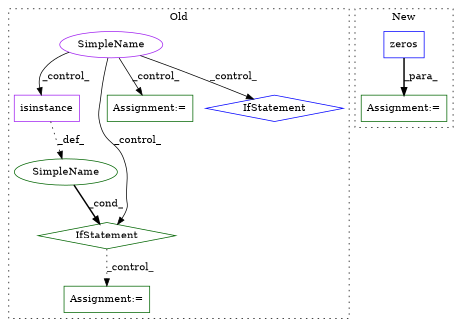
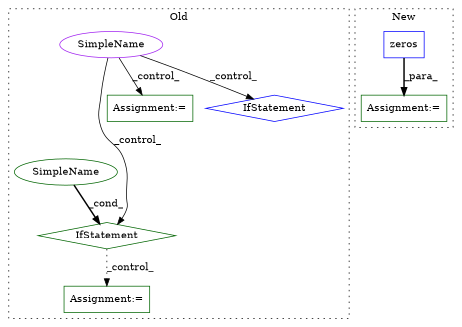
(47, 108) -> none
